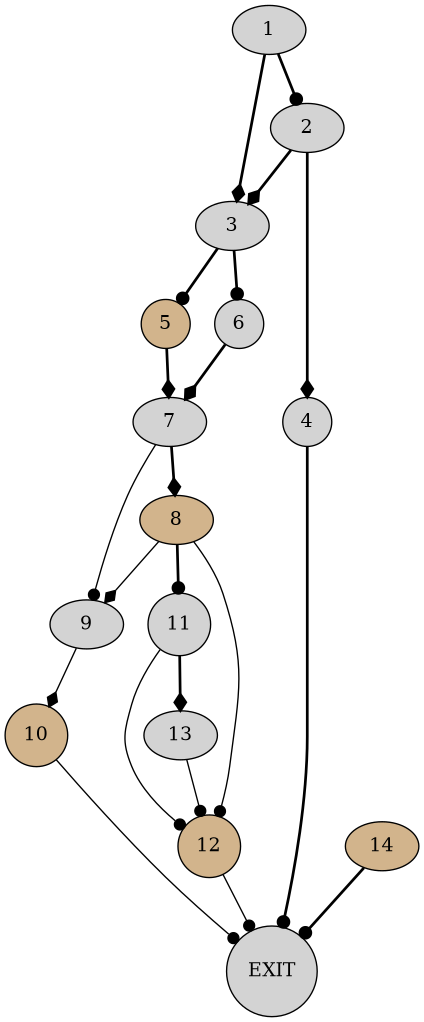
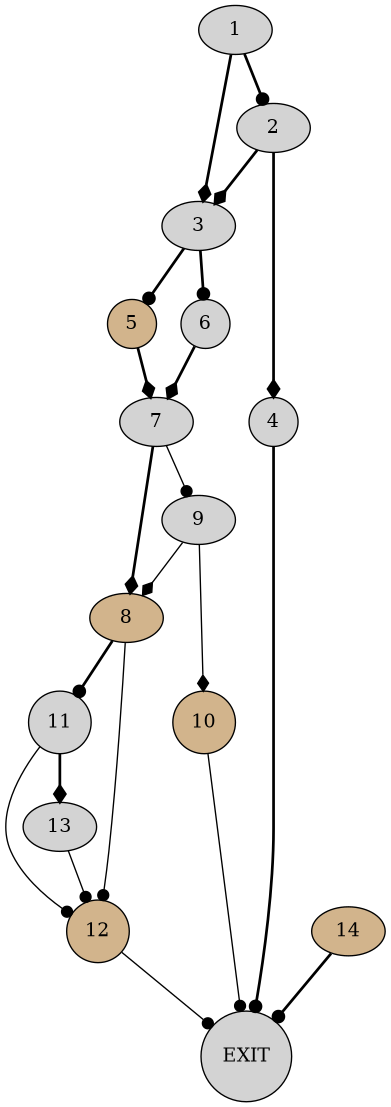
(137, 566) -> (168, 562)
